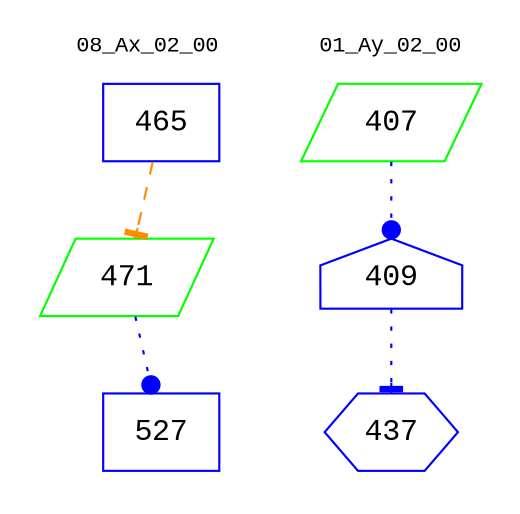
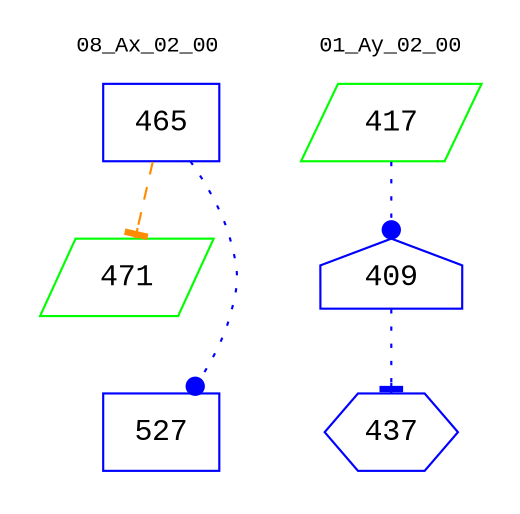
(391, 123) -> (391, 123)
(142, 346) -> (237, 269)
